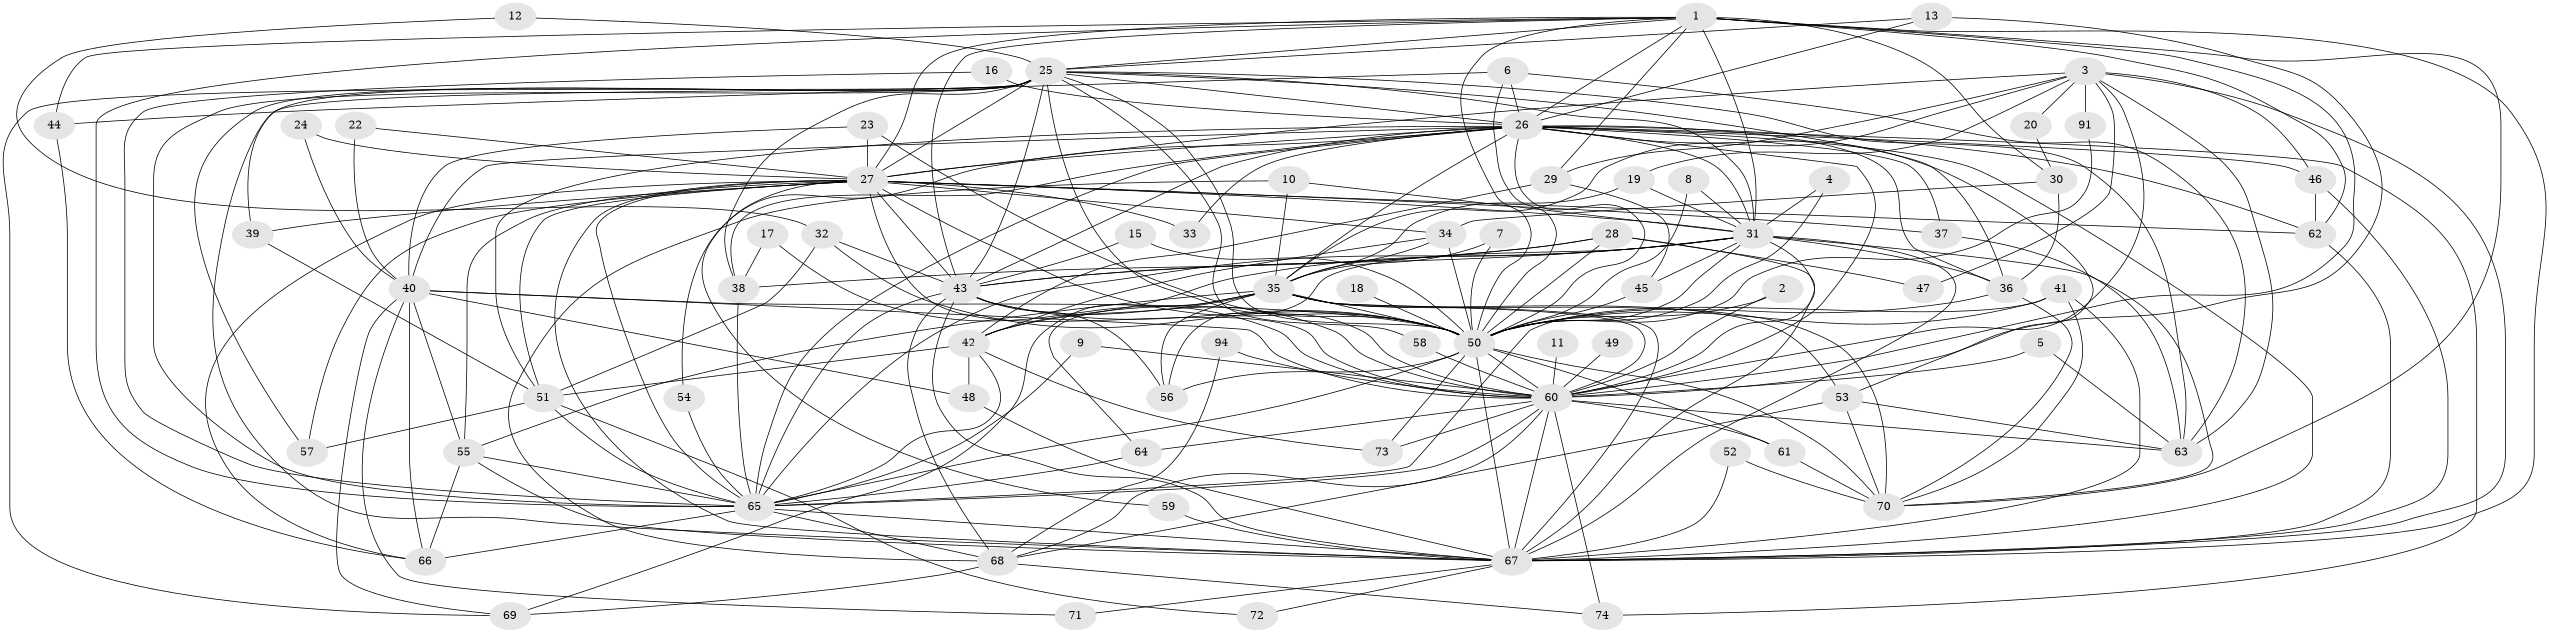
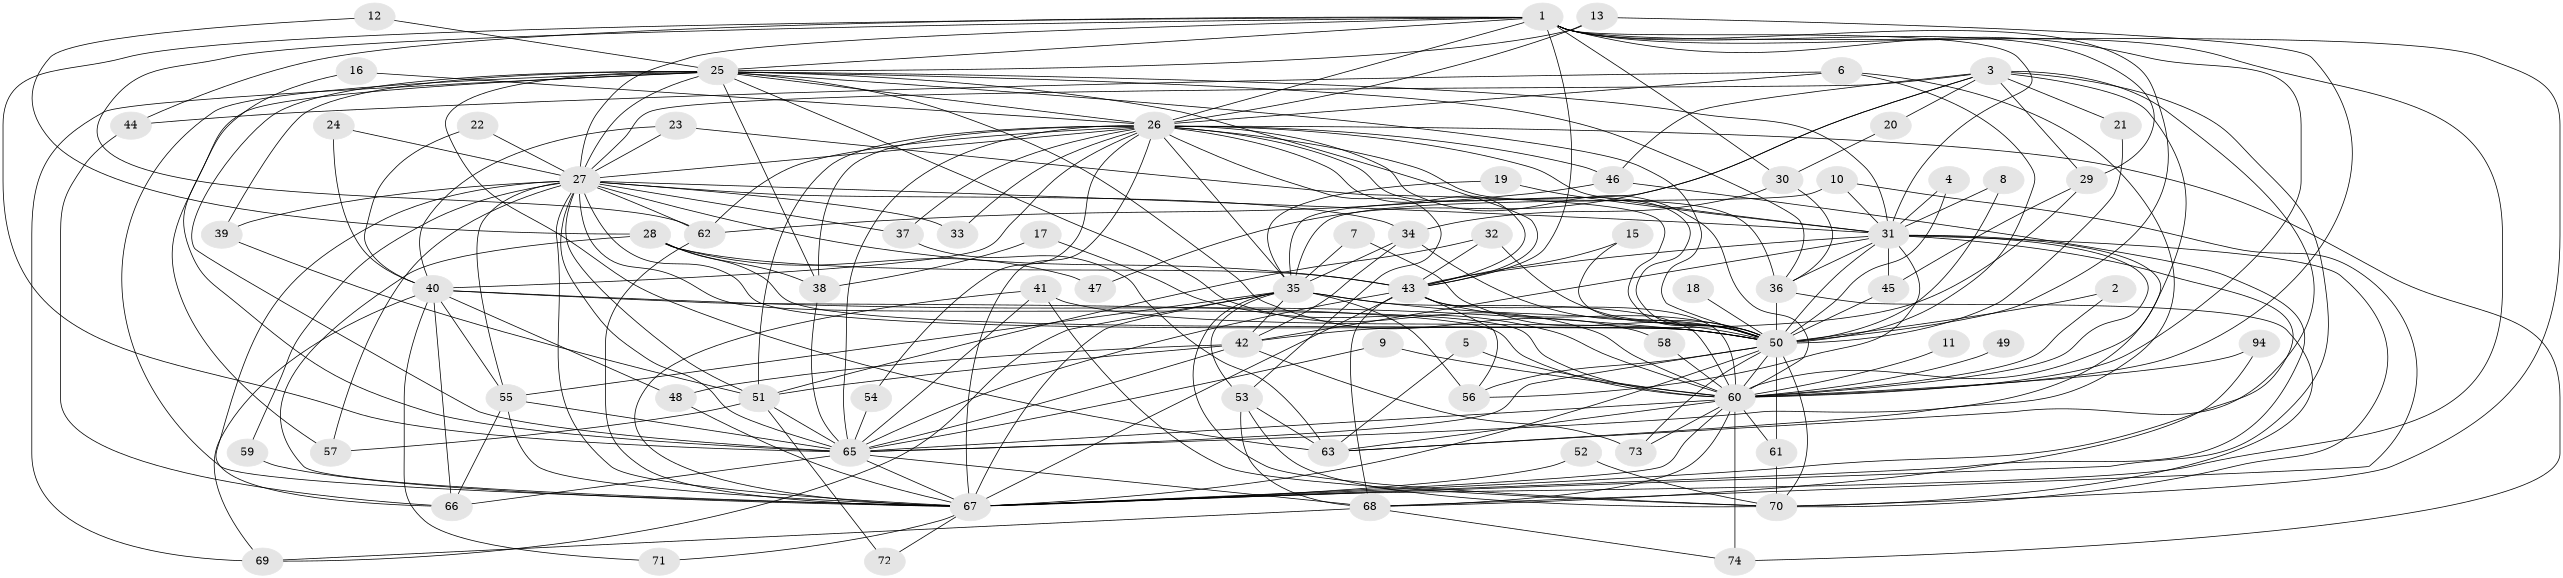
(2085, 126) -> (2121, 126)
(1822, 153) -> none
(143, 192) -> (136, 184)
(1141, 453) -> none
